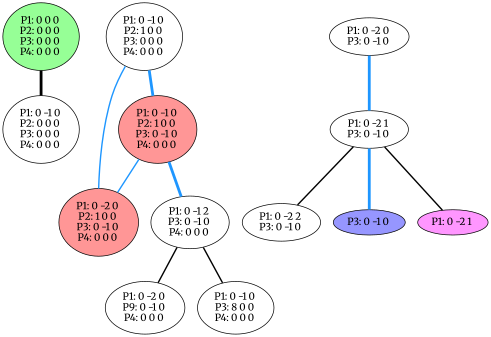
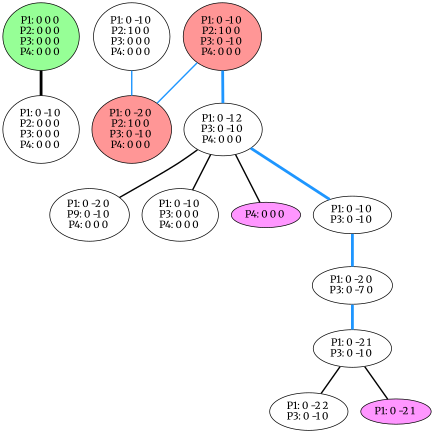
(369, 37) -> (352, 285)
(151, 83) -> none
none -> (266, 215)
none -> (352, 215)
(369, 222) -> none
(236, 308) -> (180, 215)
